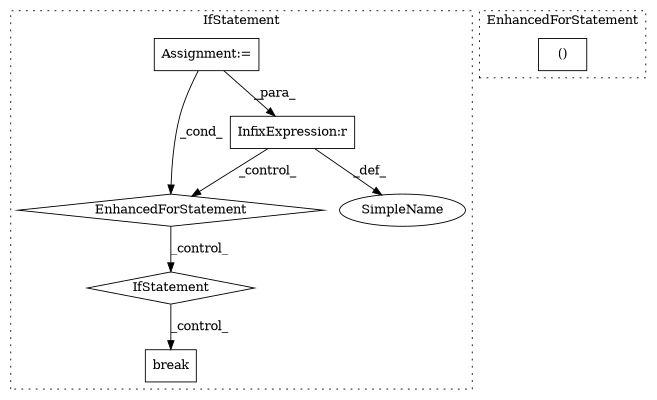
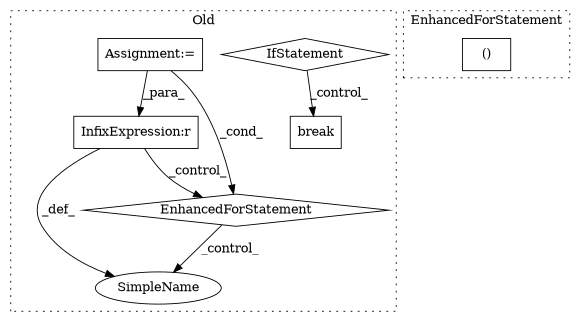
(242, 21) -> (203, 21)
(171, 245) -> (201, 245)
